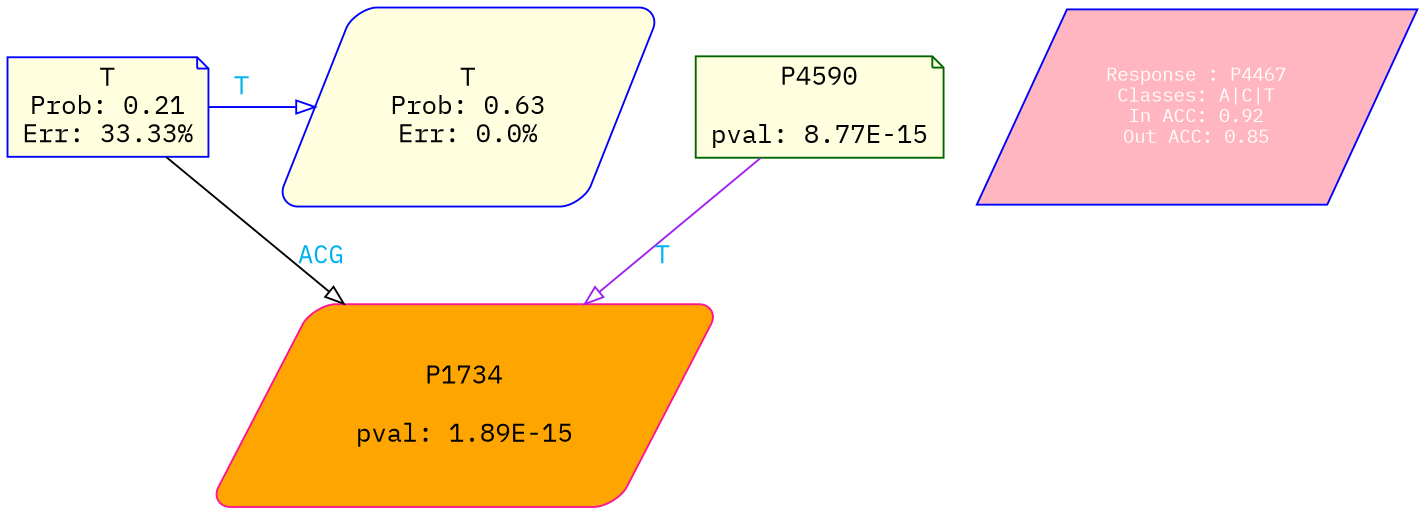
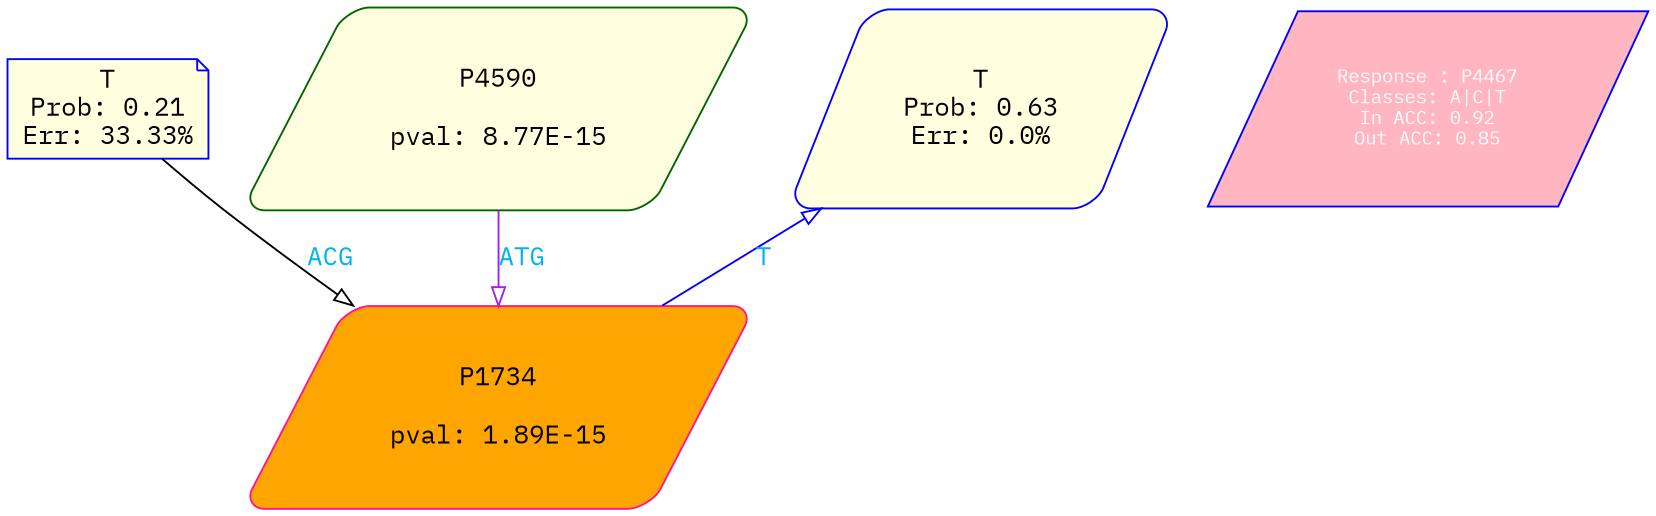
(252, 107) -> (734, 262)
(820, 107) -> (499, 109)
(663, 256) -> (522, 258)
